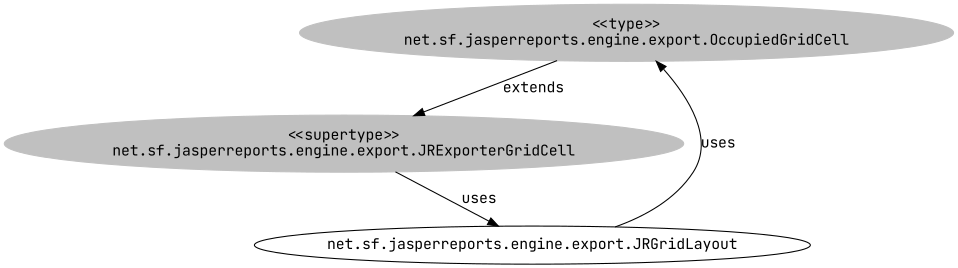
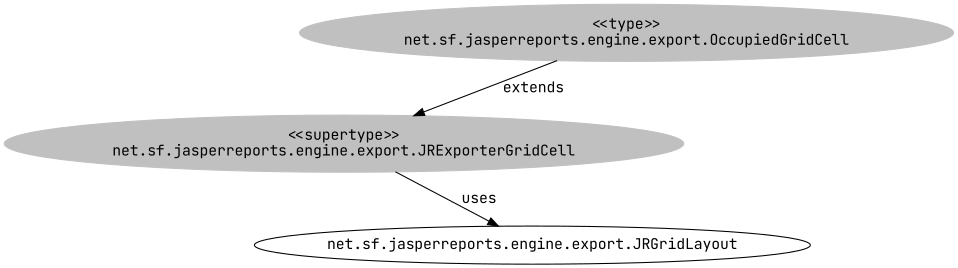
(697, 164) -> none
